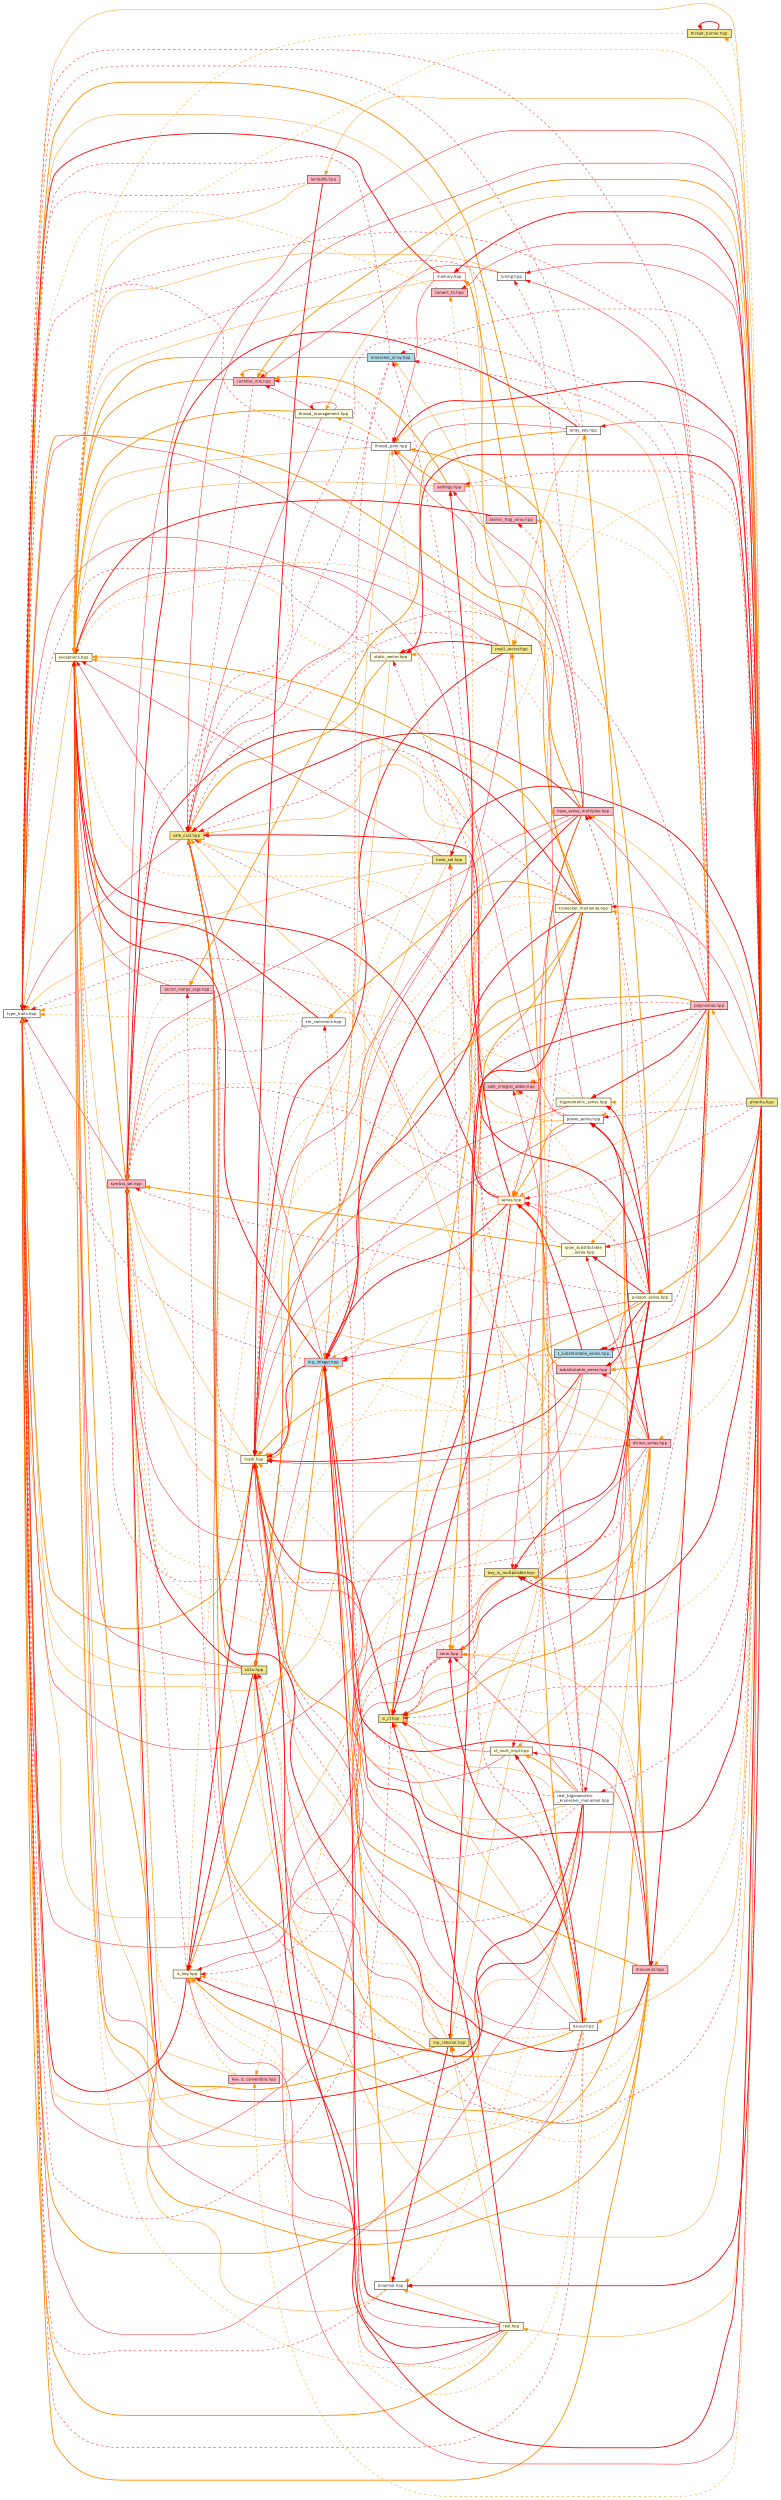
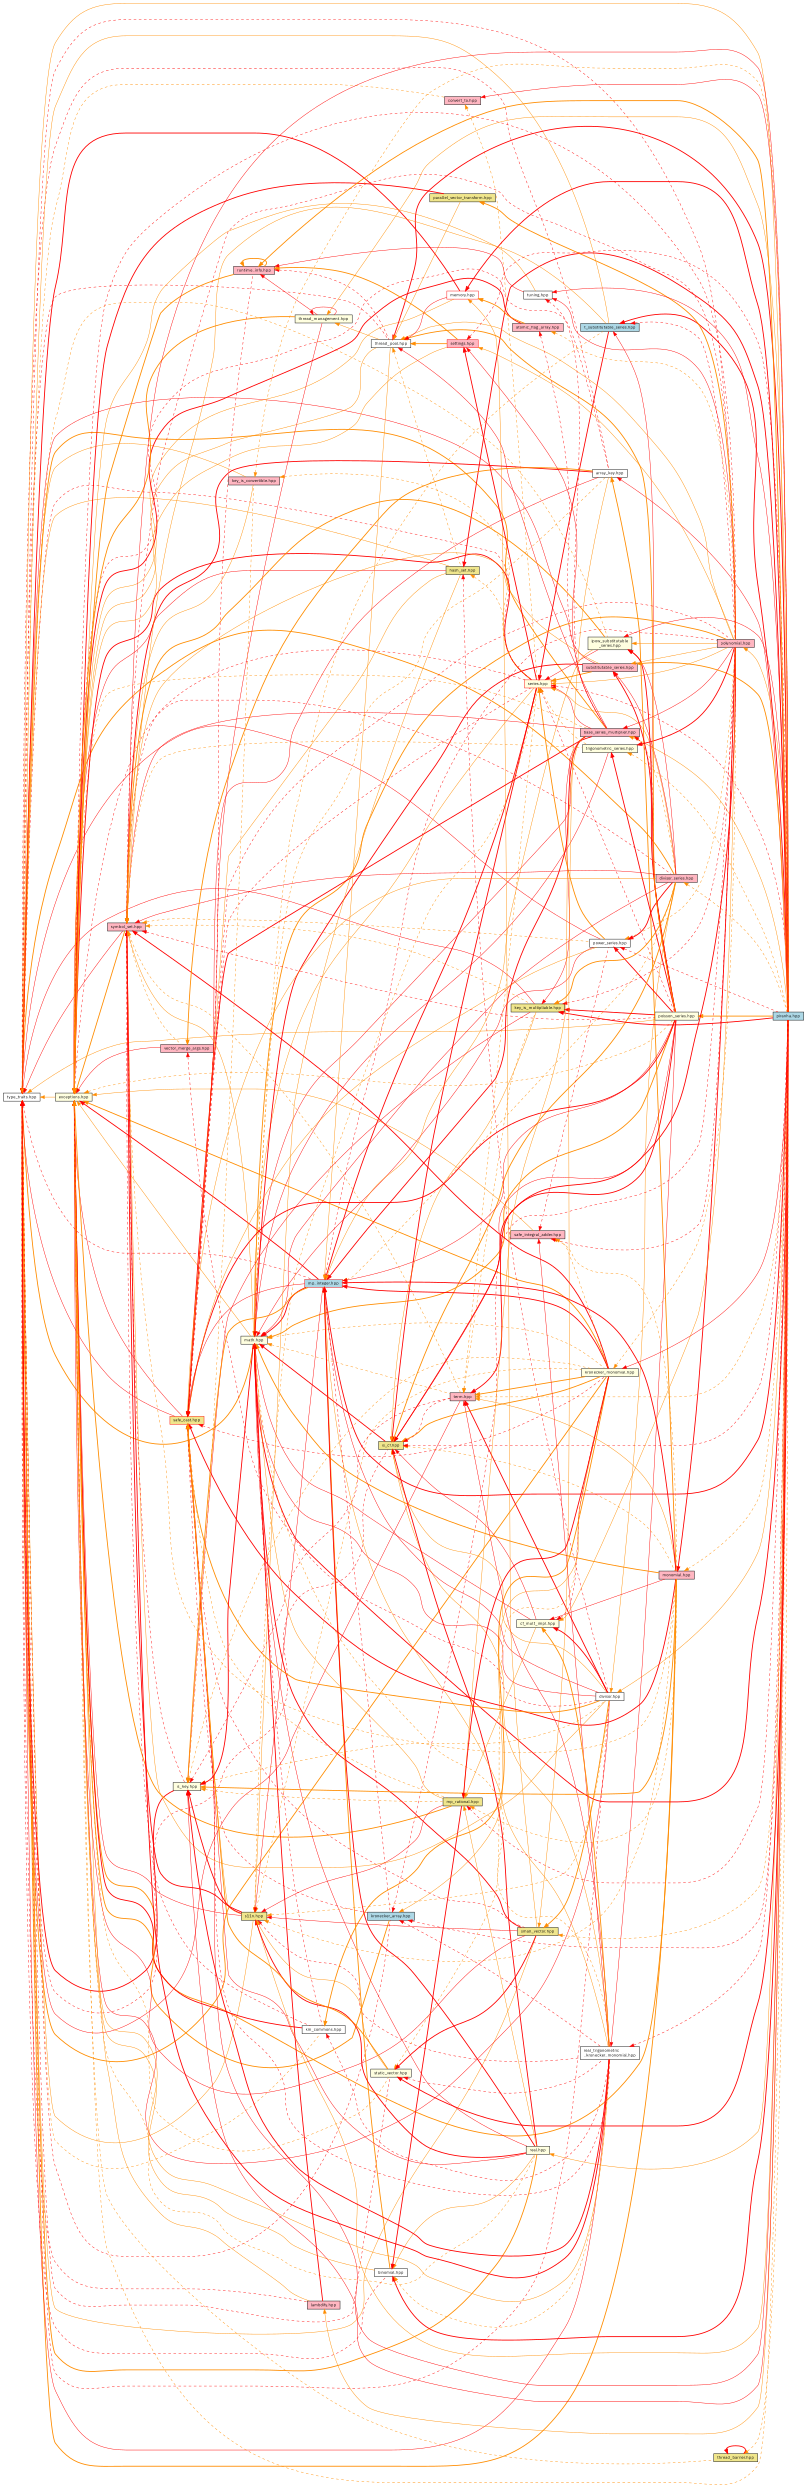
none -> (463, 198)
(262, 486) -> none
(762, 1102) -> (788, 1016)
